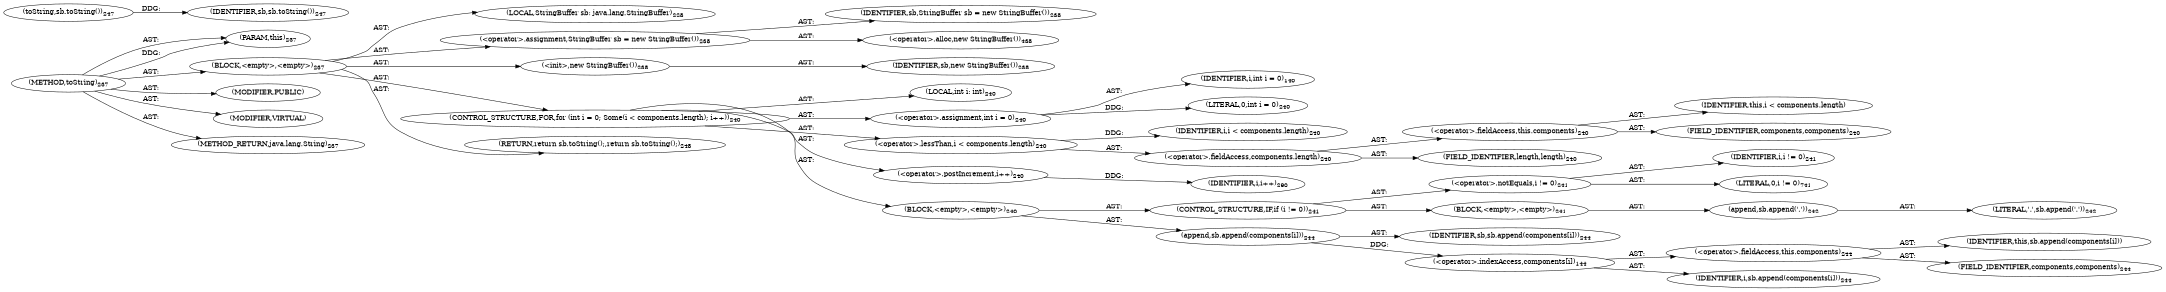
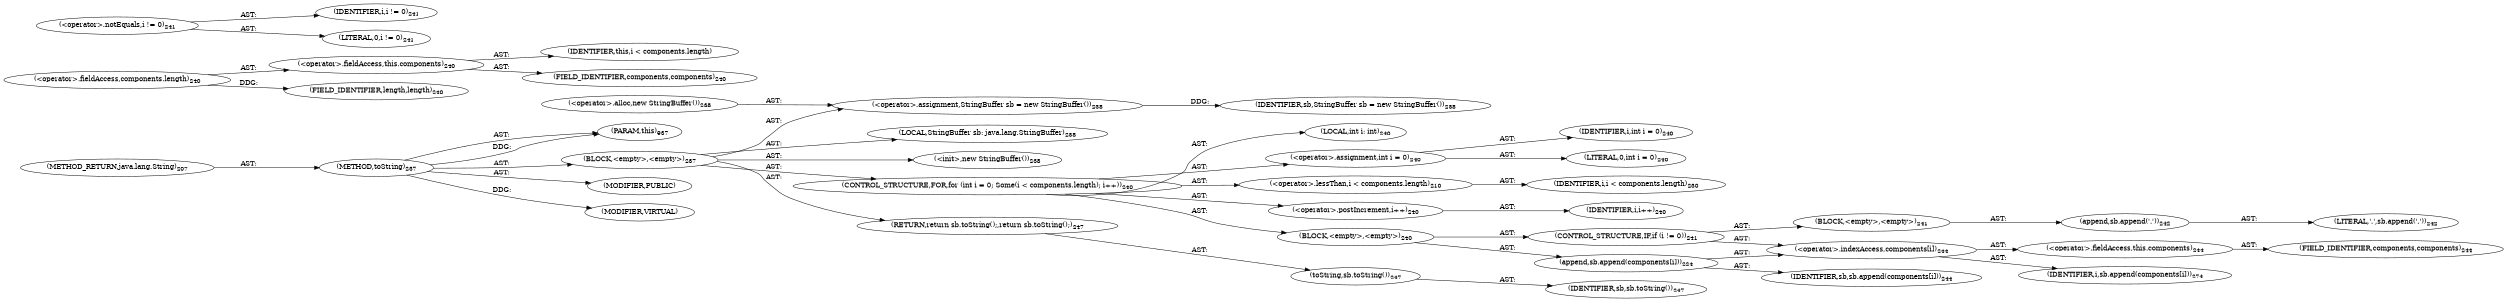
(152, 9) -> (1509, 280)
(678, 13) -> (1071, 133)
(807, 22) -> (1201, 102)
(291, 38) -> (663, 131)
(804, 40) -> (783, 105)
(1027, 40) -> (706, 103)
(961, 66) -> none
(1290, 79) -> (1668, 132)
(152, 99) -> (503, 190)
(1115, 108) -> (1509, 155)
(138, 119) -> (264, 168)
(1315, 131) -> (1693, 184)
(1115, 134) -> (1509, 181)
(333, 144) -> (182, 167)
(686, 144) -> (1078, 225)
(1041, 144) -> (1436, 184)
(1103, 151) -> none
(1380, 154) -> (250, 83)
(1115, 176) -> (1509, 207)
(1282, 183) -> (1661, 210)
(1806, 183) -> (409, 38)
(1379, 197) -> (1744, 243)
(1309, 236) -> (1687, 262)
(2044, 242) -> none
(1380, 245) -> (1743, 253)
none -> (1175, 252)
(1581, 262) -> (1943, 249)
(1846, 278) -> (2198, 275)
